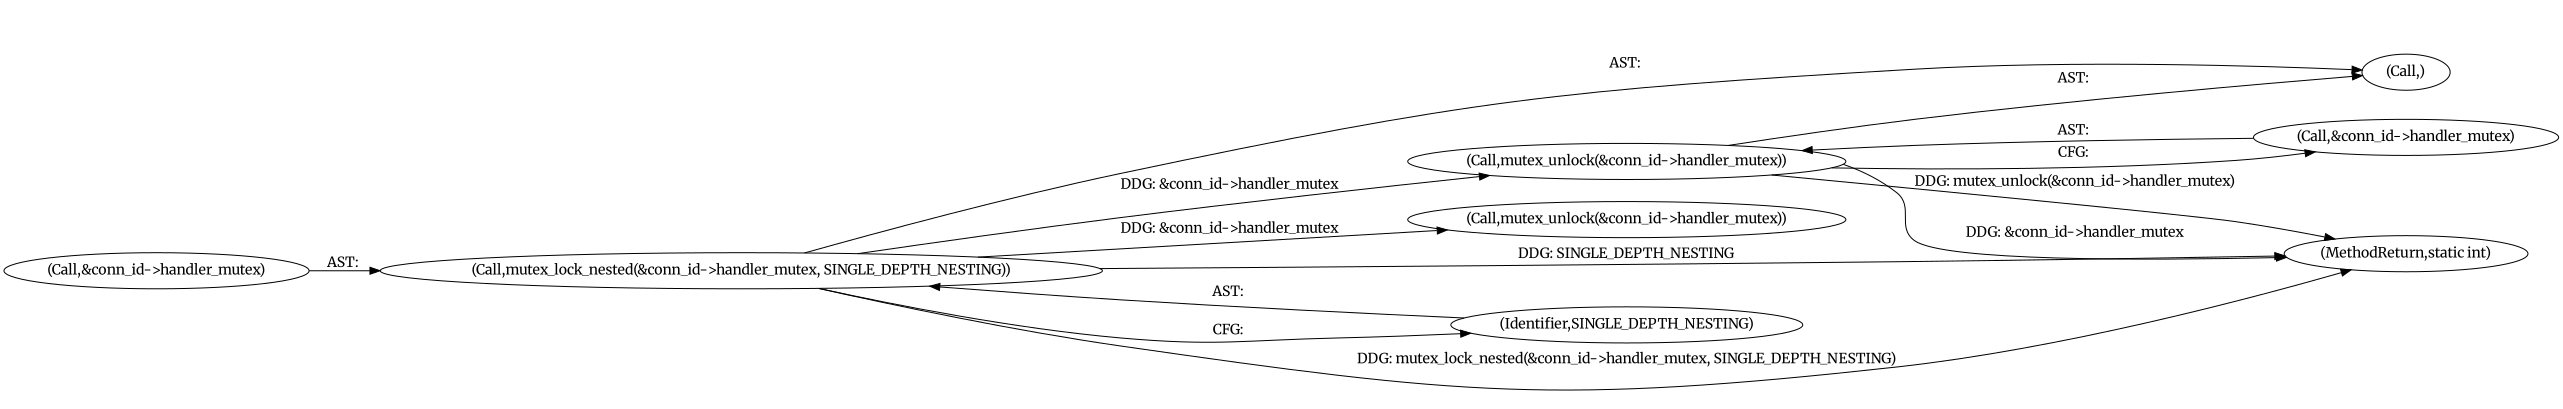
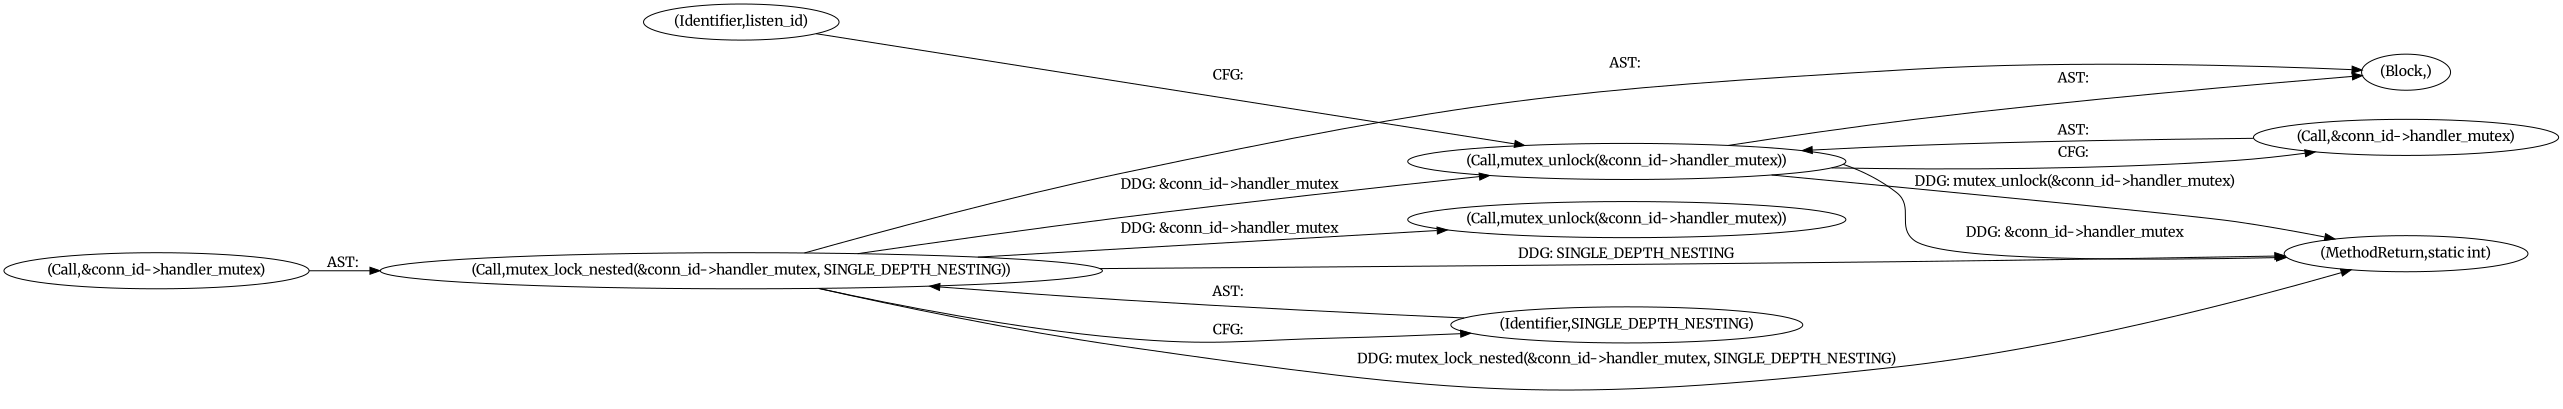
none -> (741, 22)
(2406, 72) -> (2406, 72)
